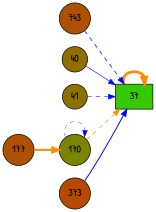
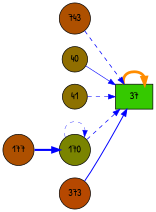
(101, 127) -> (101, 127)
(43, 150) -> (43, 150)
